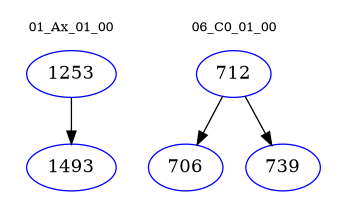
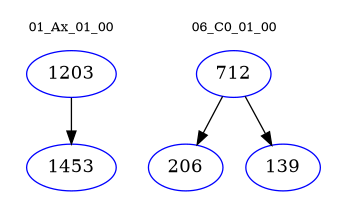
(71, 74) -> (71, 74)
(71, 168) -> (71, 168)
(186, 168) -> (186, 168)
(283, 168) -> (283, 168)
